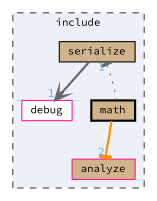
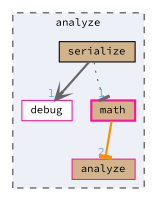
(79, 23) -> (79, 23)
(113, 84) -> (97, 79)
(113, 111) -> (113, 111)
